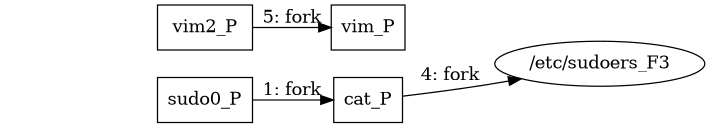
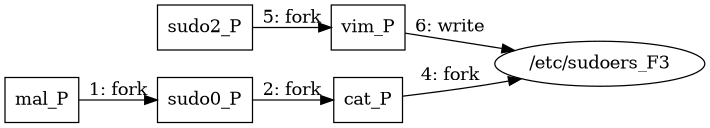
(205, 28) -> (205, 28)
none -> (454, 41)
(292, 91) -> (292, 91)
none -> (42, 100)
